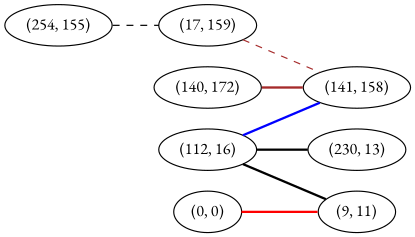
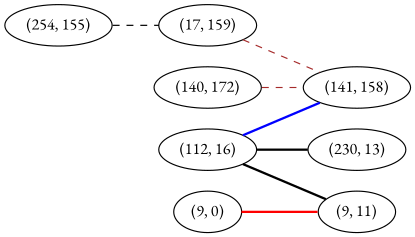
(282, 88) -> (282, 88)
(208, 212) -> (208, 212)
